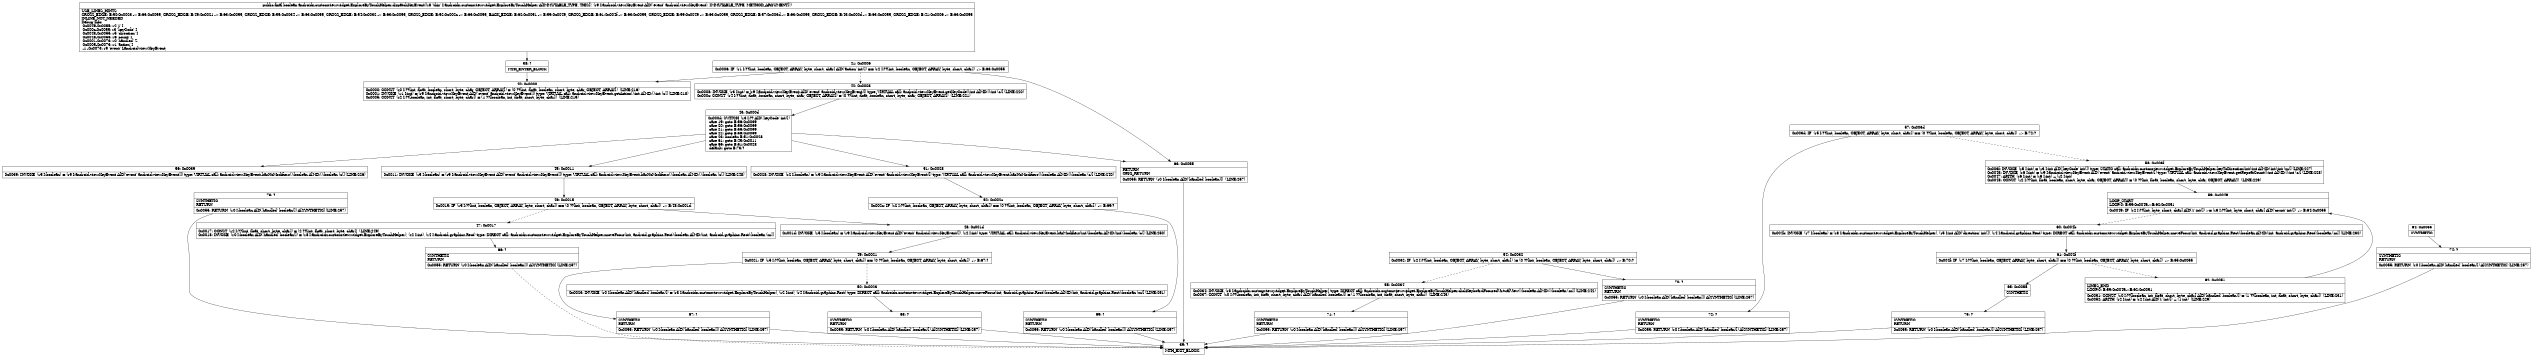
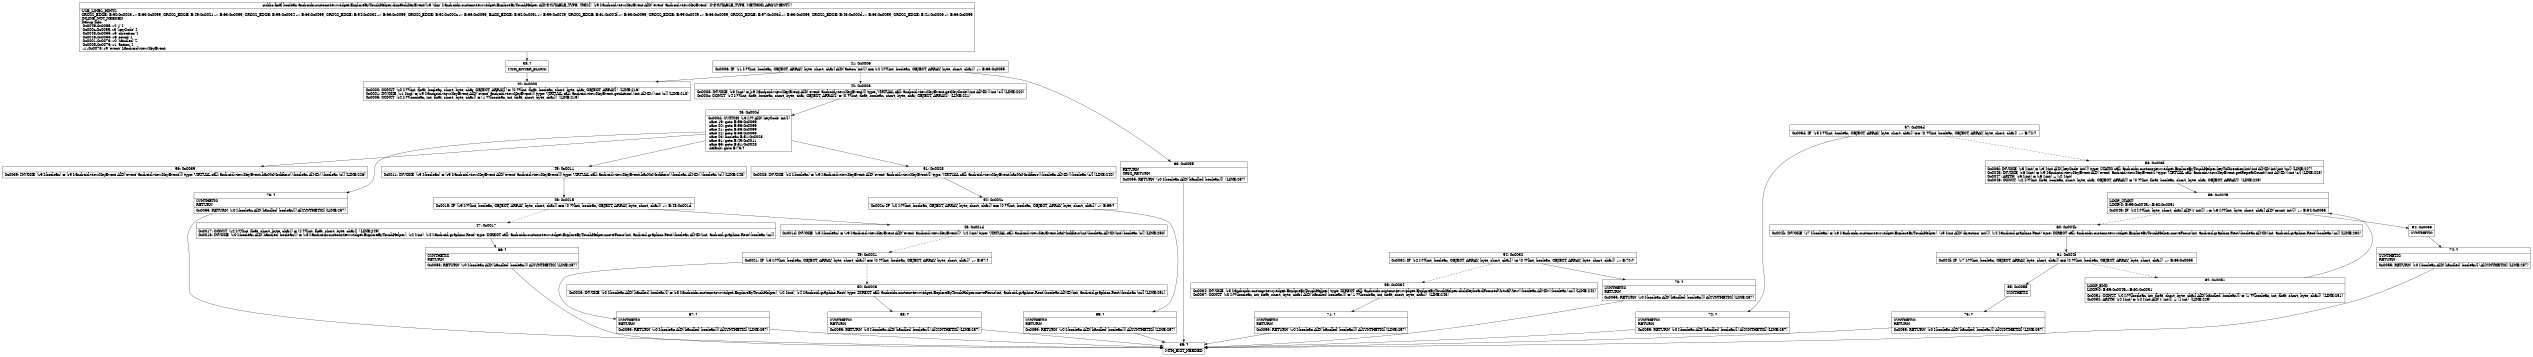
(958, 144) -> (517, 140)
none -> (2355, 220)
(922, 244) -> (922, 244)
(2098, 286) -> (2097, 286)
(826, 345) -> (826, 345)
(1182, 351) -> (1184, 351)
